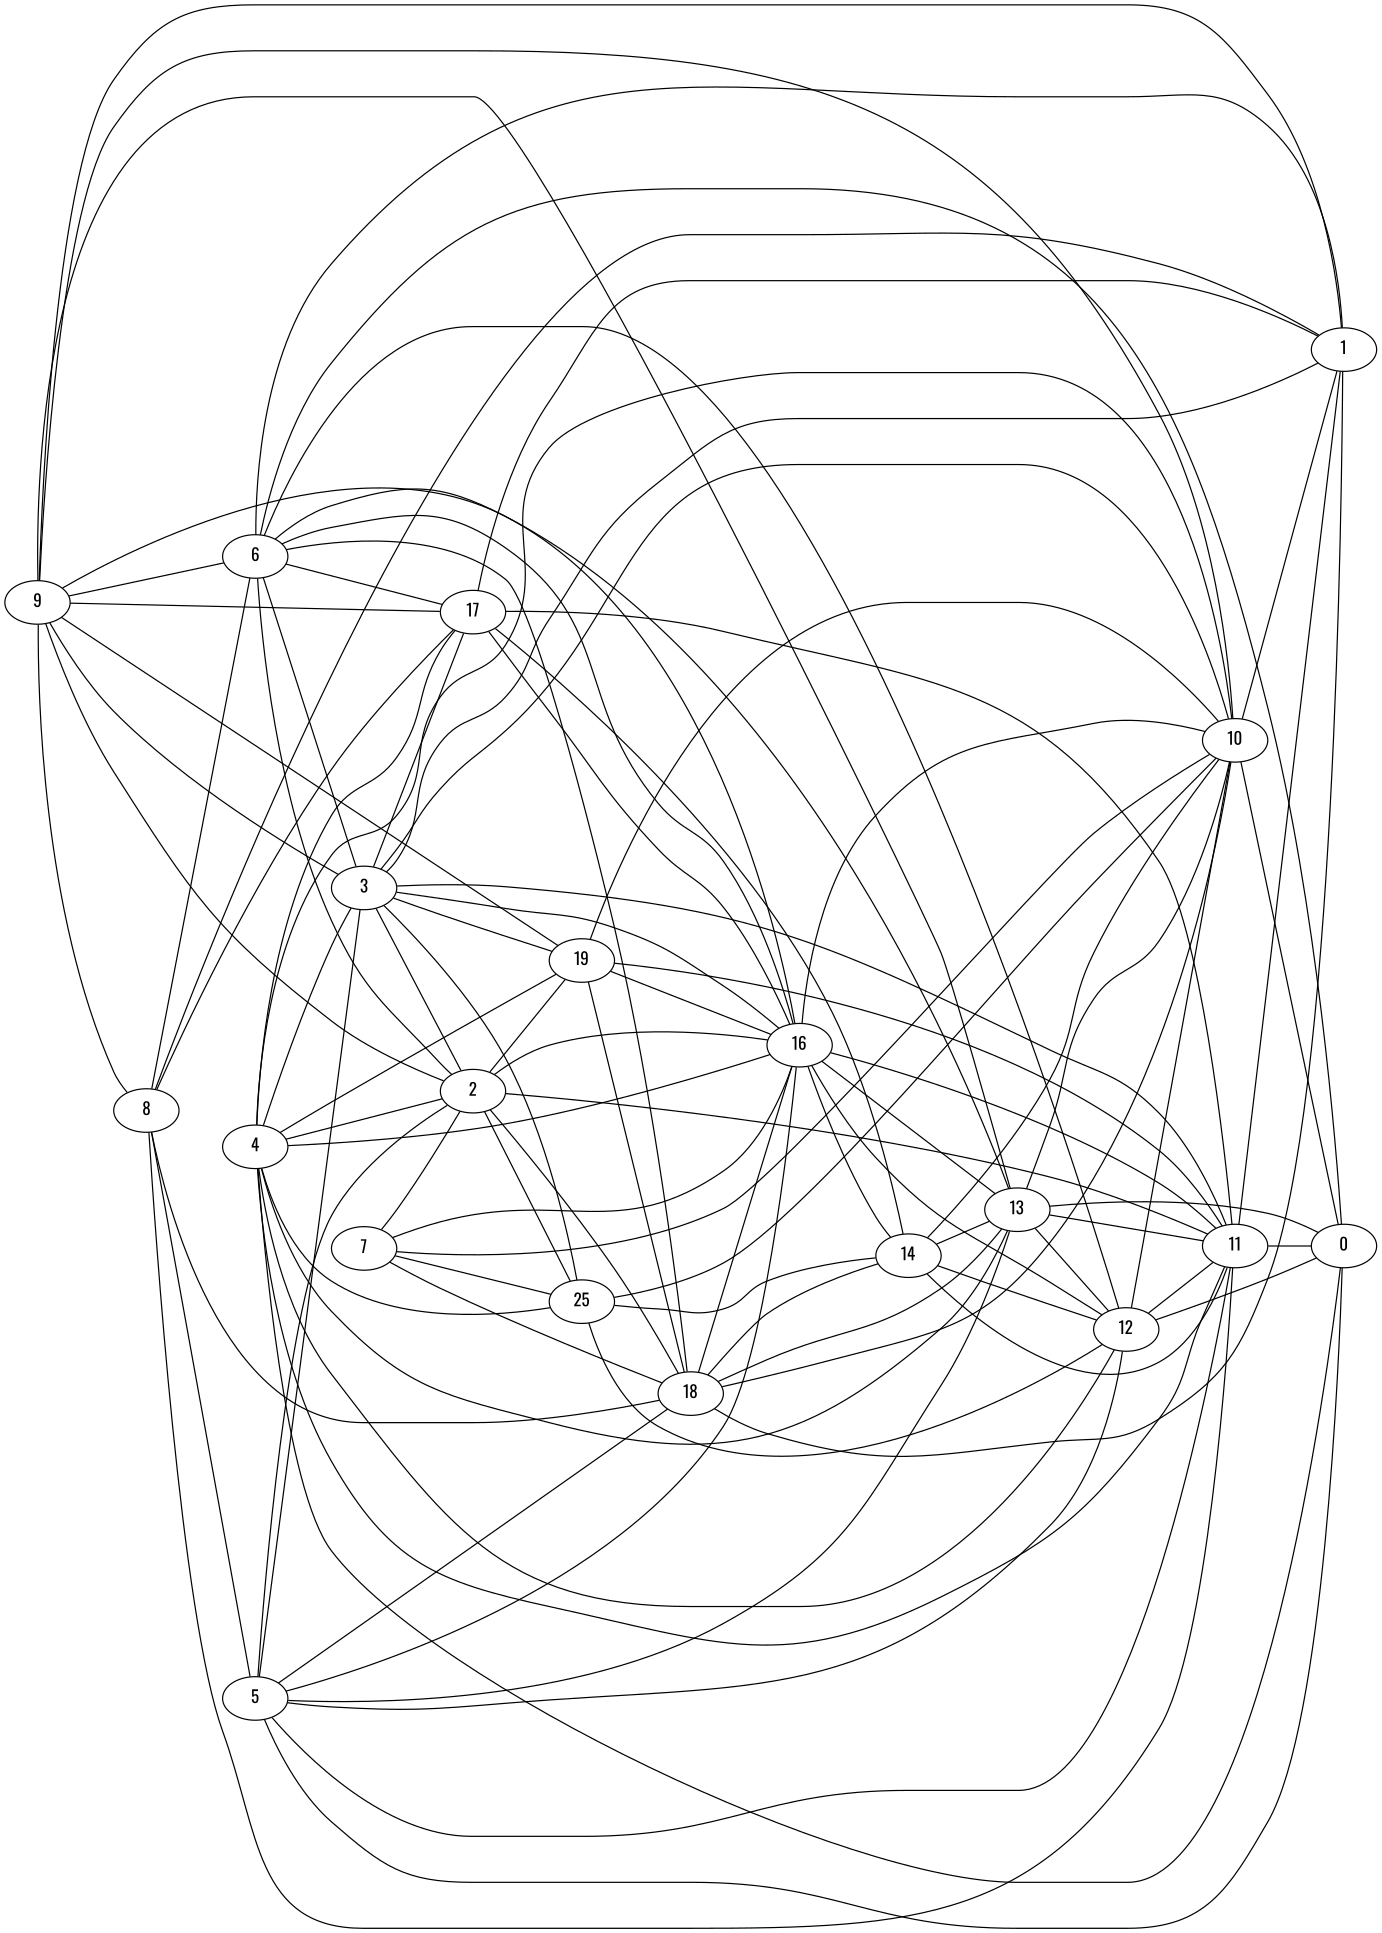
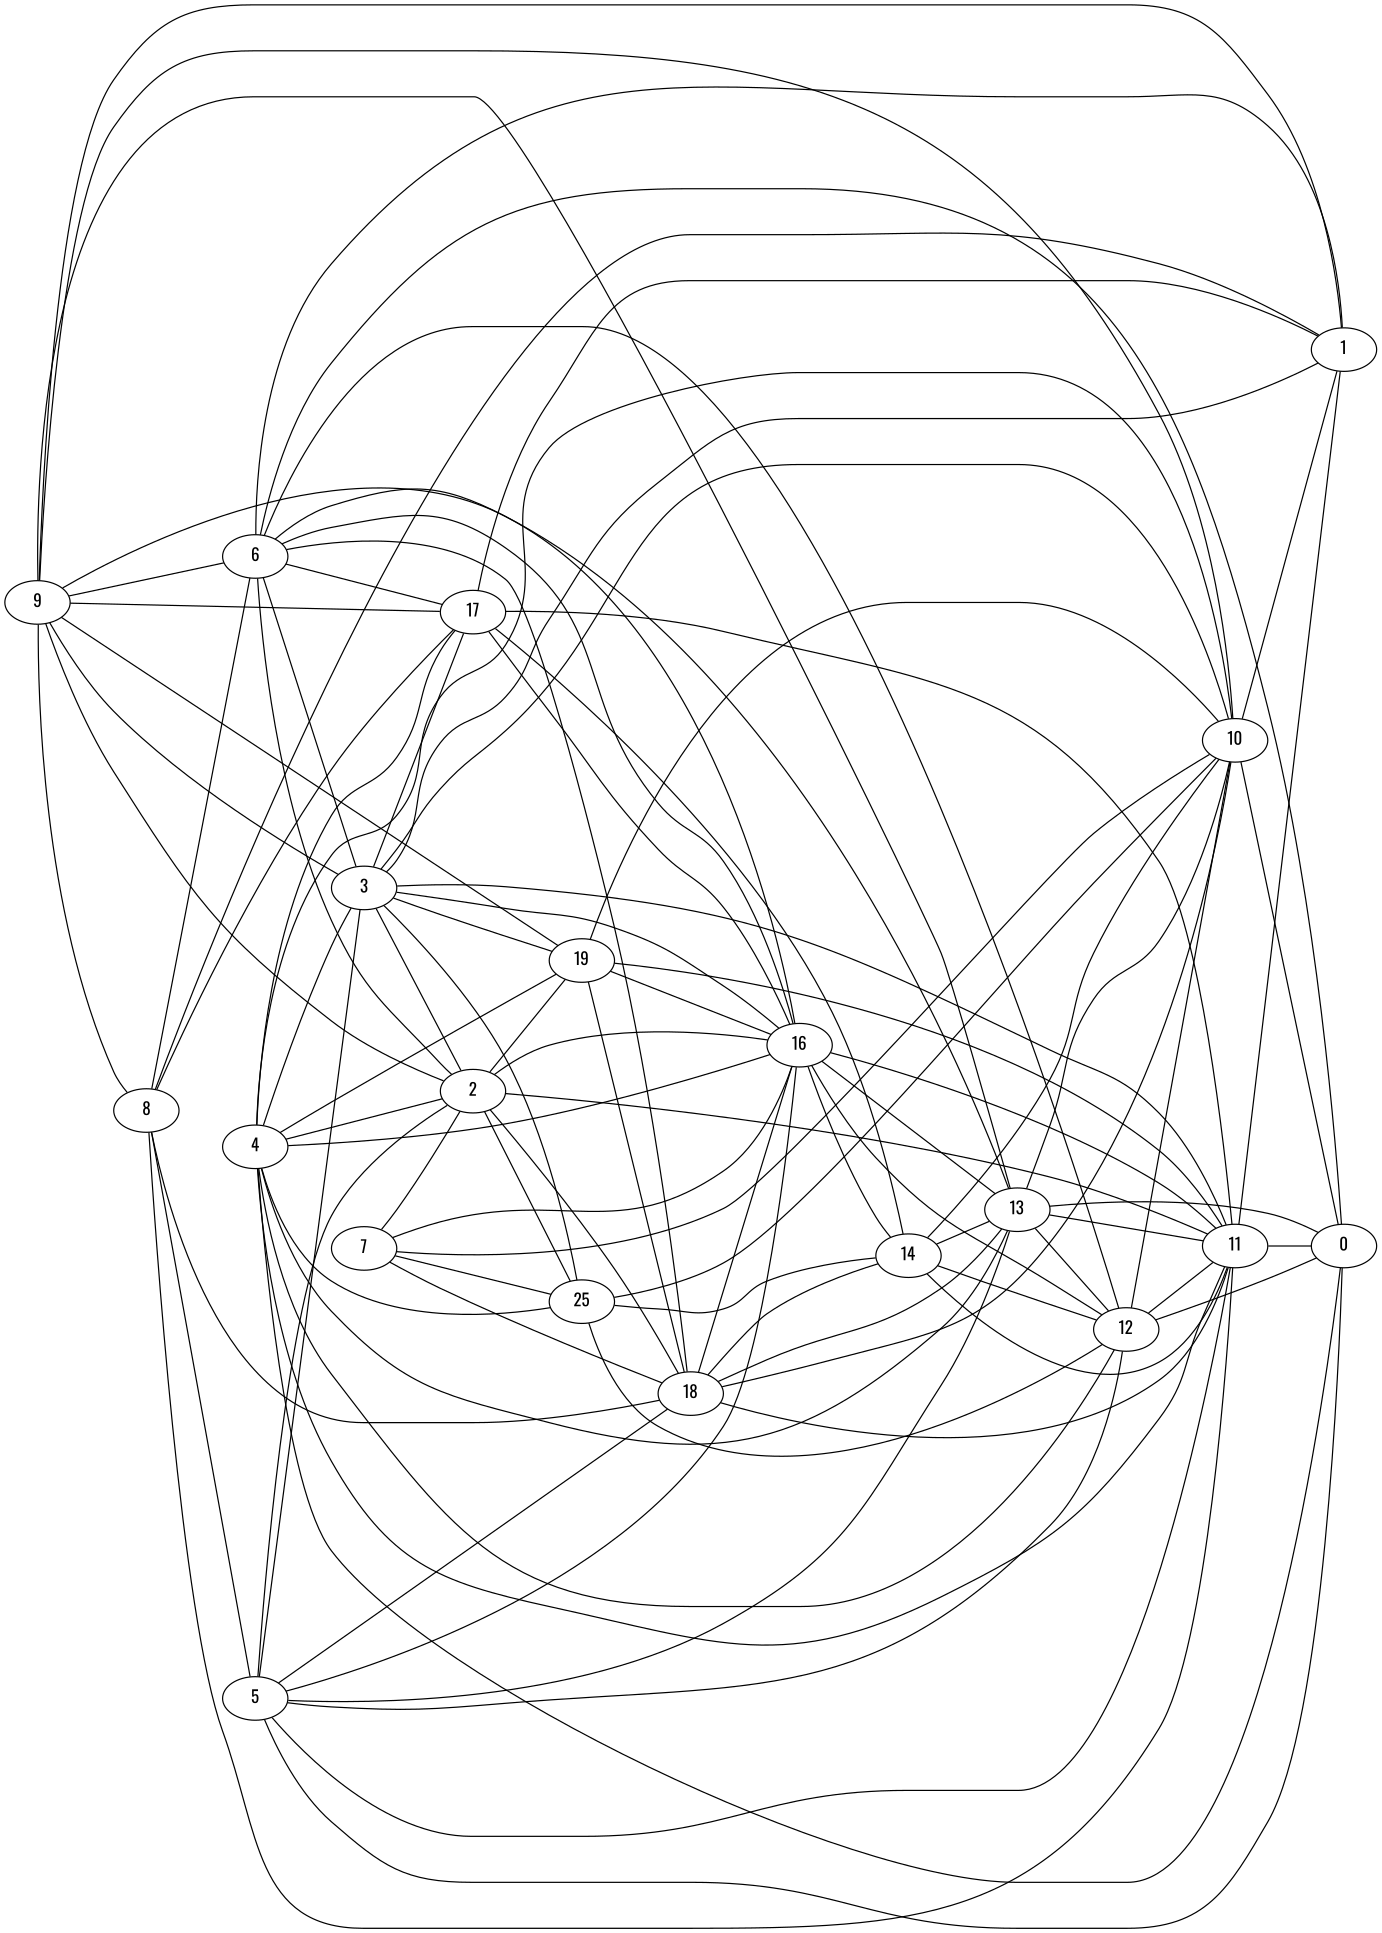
(913, 781) -> none
(1298, 1146) -> (1010, 1433)
